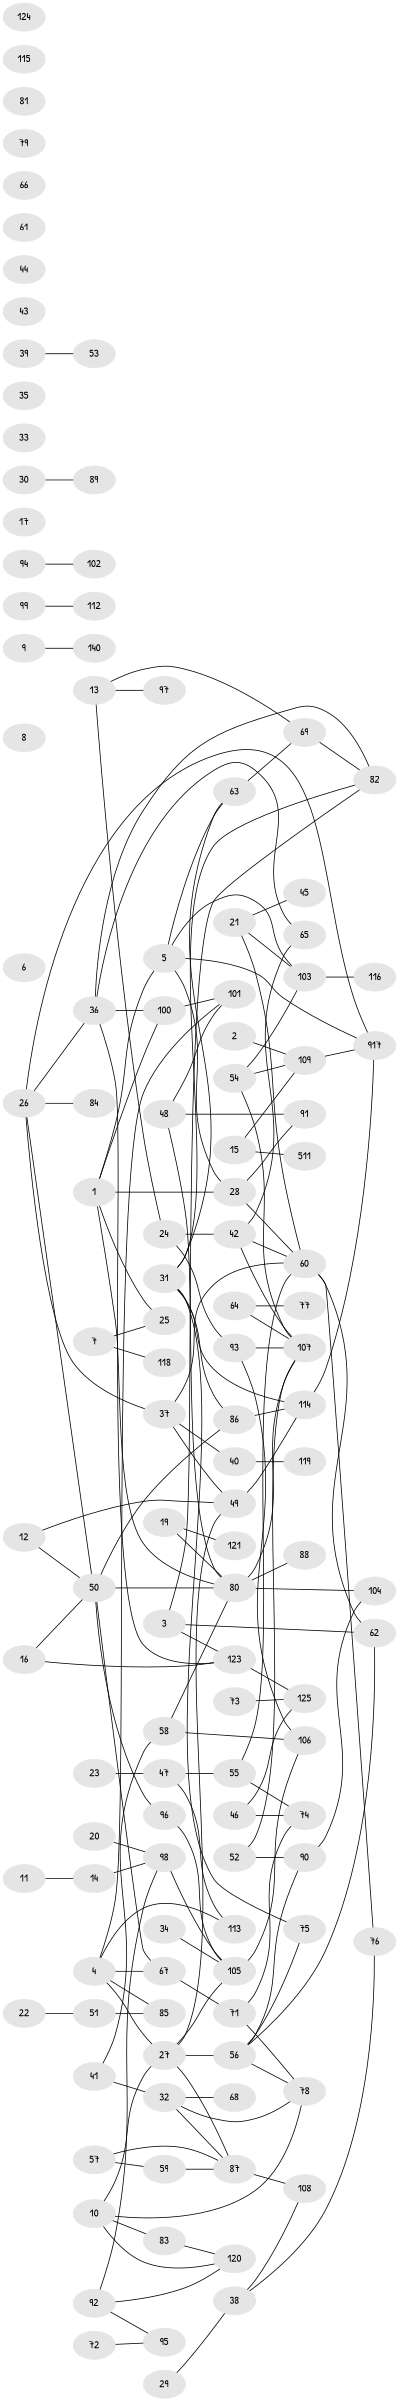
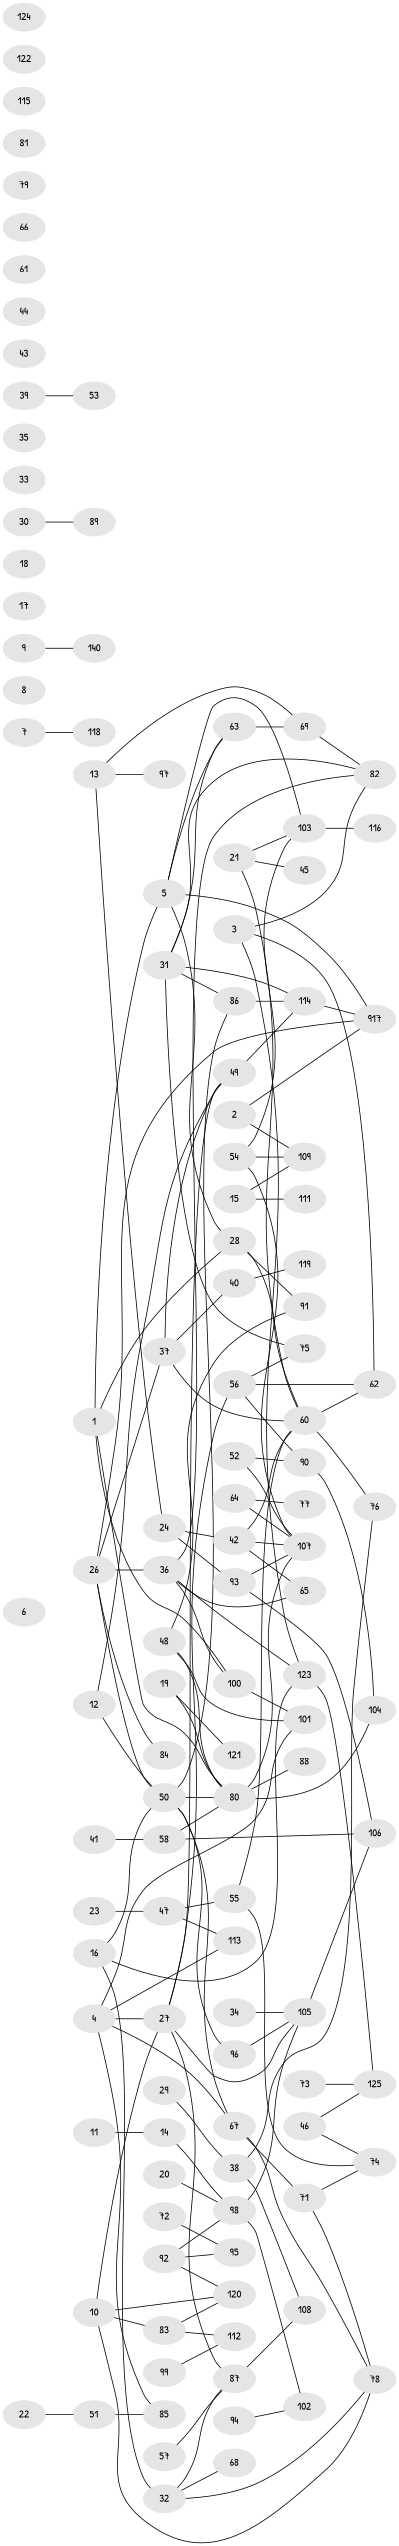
none -> (24, 59)
none -> (24, 564)
(340, 1053) -> (305, 1067)
(305, 1156) -> (305, 1199)
(164, 1321) -> none
(270, 2073) -> (303, 2254)
(132, 2088) -> (123, 2241)
(164, 2169) -> none
none -> (277, 2306)
none -> (199, 2334)
